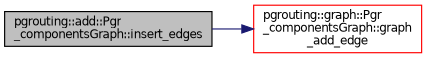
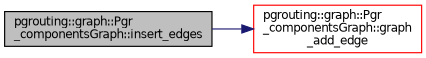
(108, 29) -> (108, 29)
